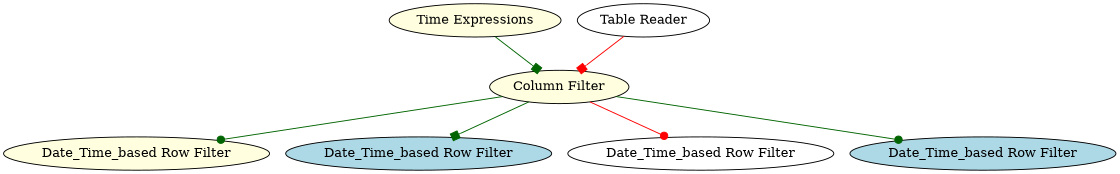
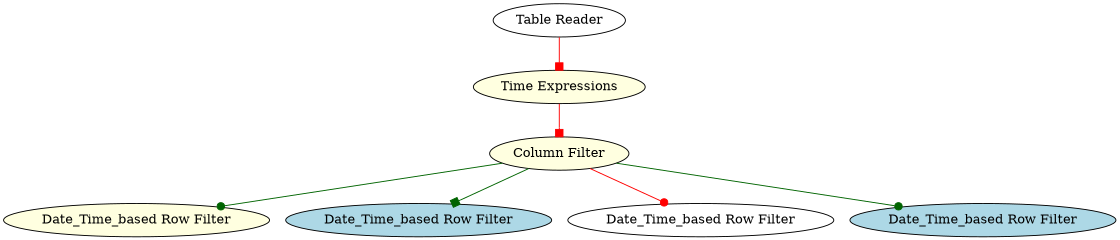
(513, 51) -> (559, 116)
(605, 51) -> (559, 49)
